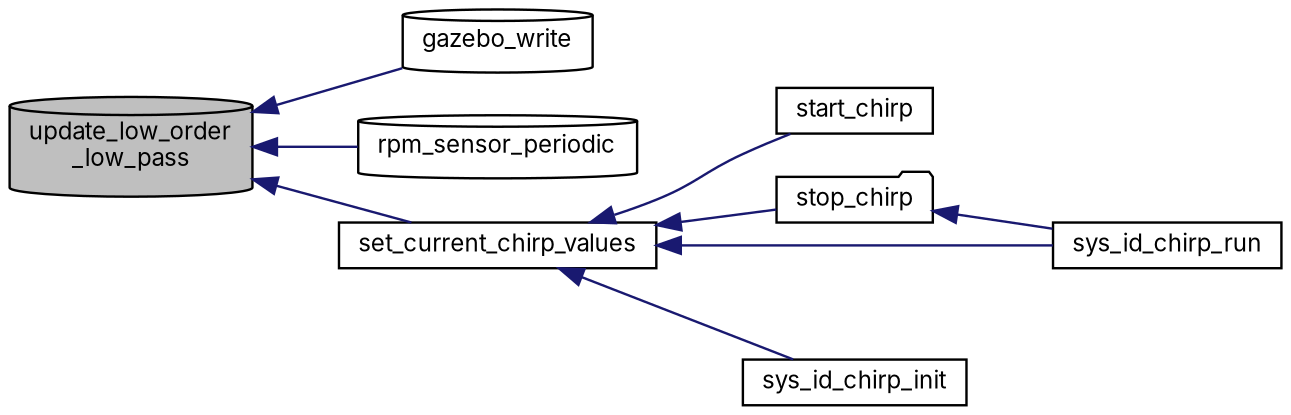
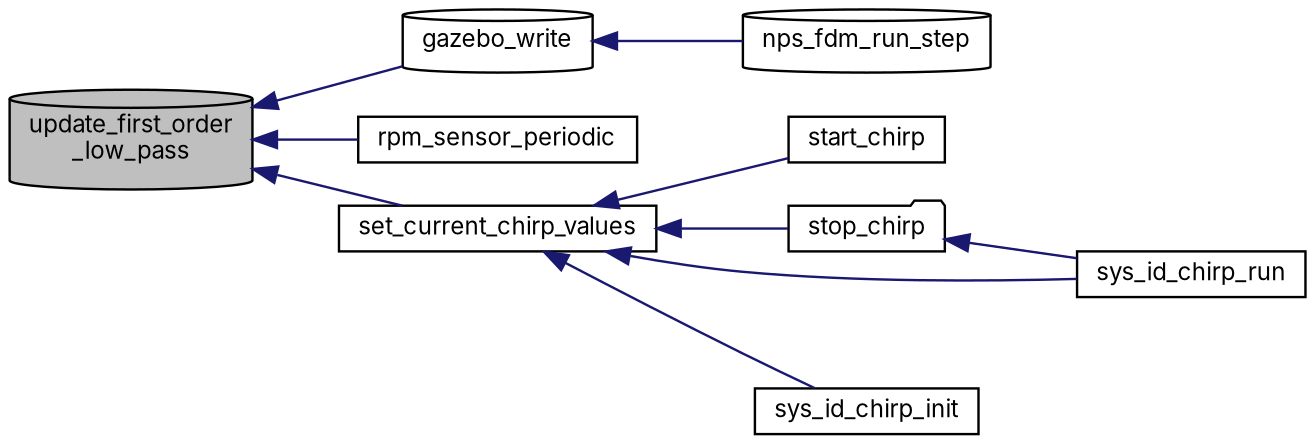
none -> (867, 41)
(131, 147) -> (131, 140)
(498, 147) -> (498, 140)
